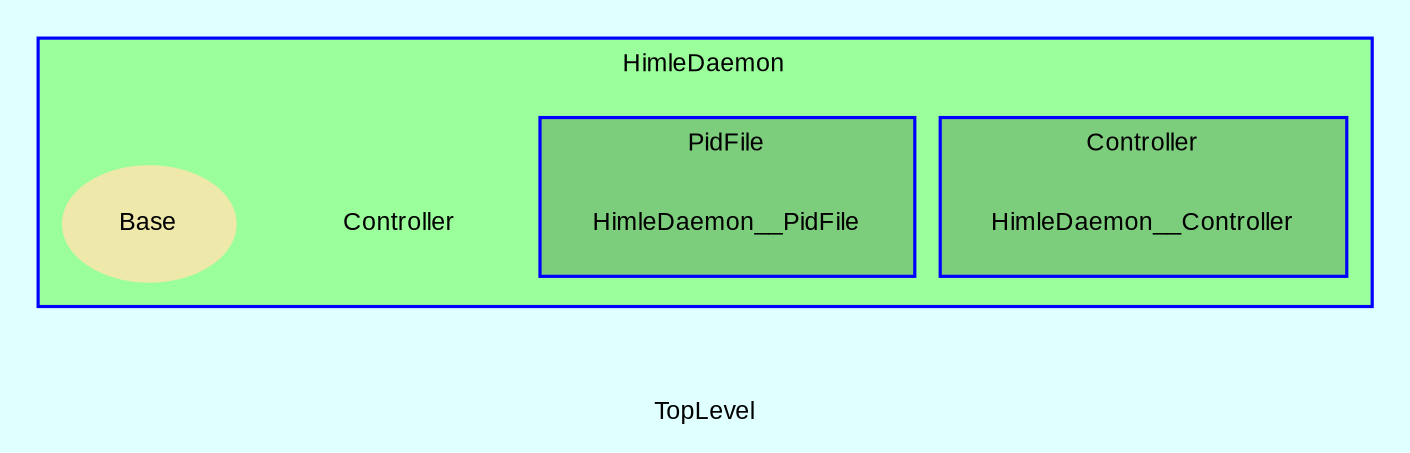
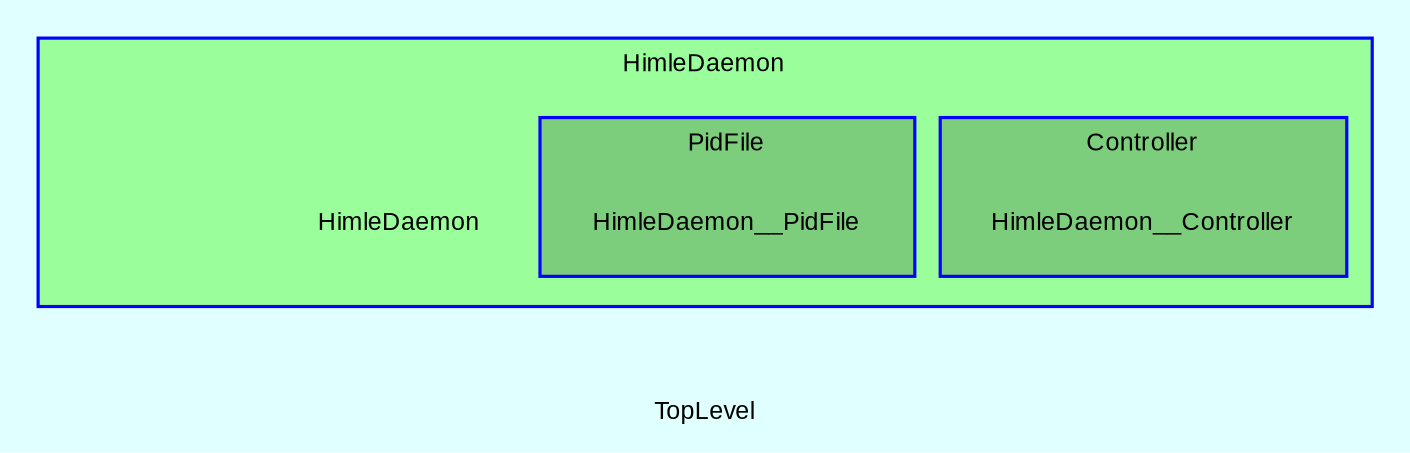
(149, 224) -> none
(400, 224) -> (400, 224)
